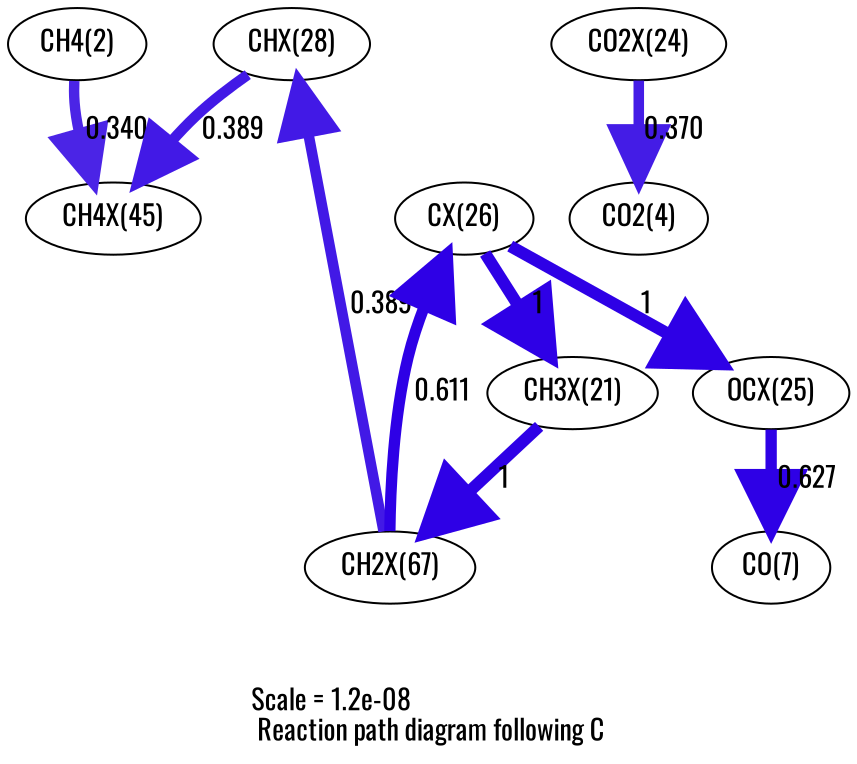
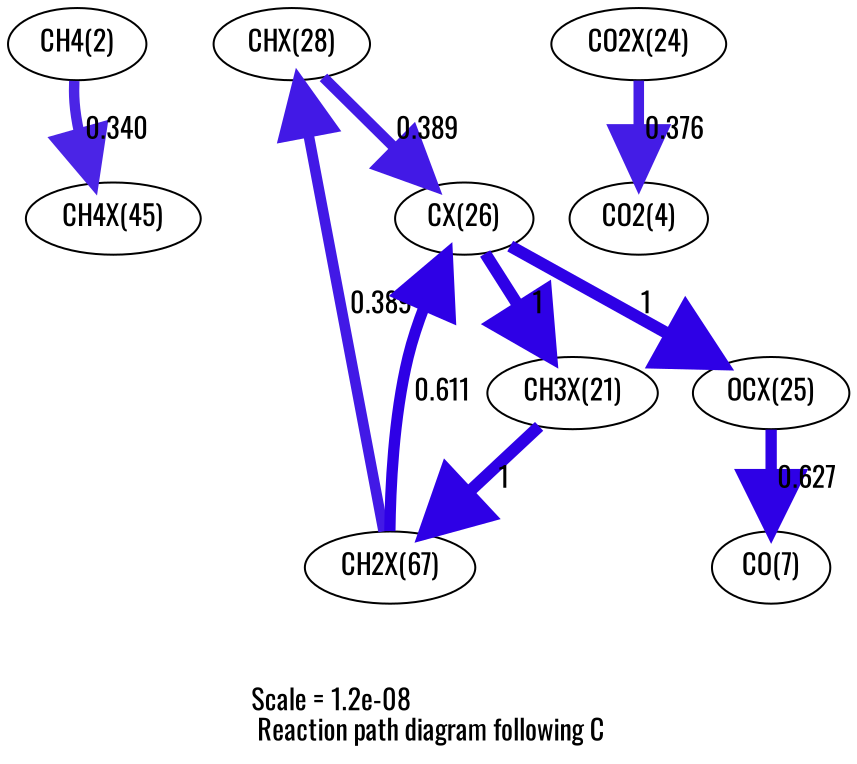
(207, 106) -> (359, 113)
(672, 131) -> (672, 131)
